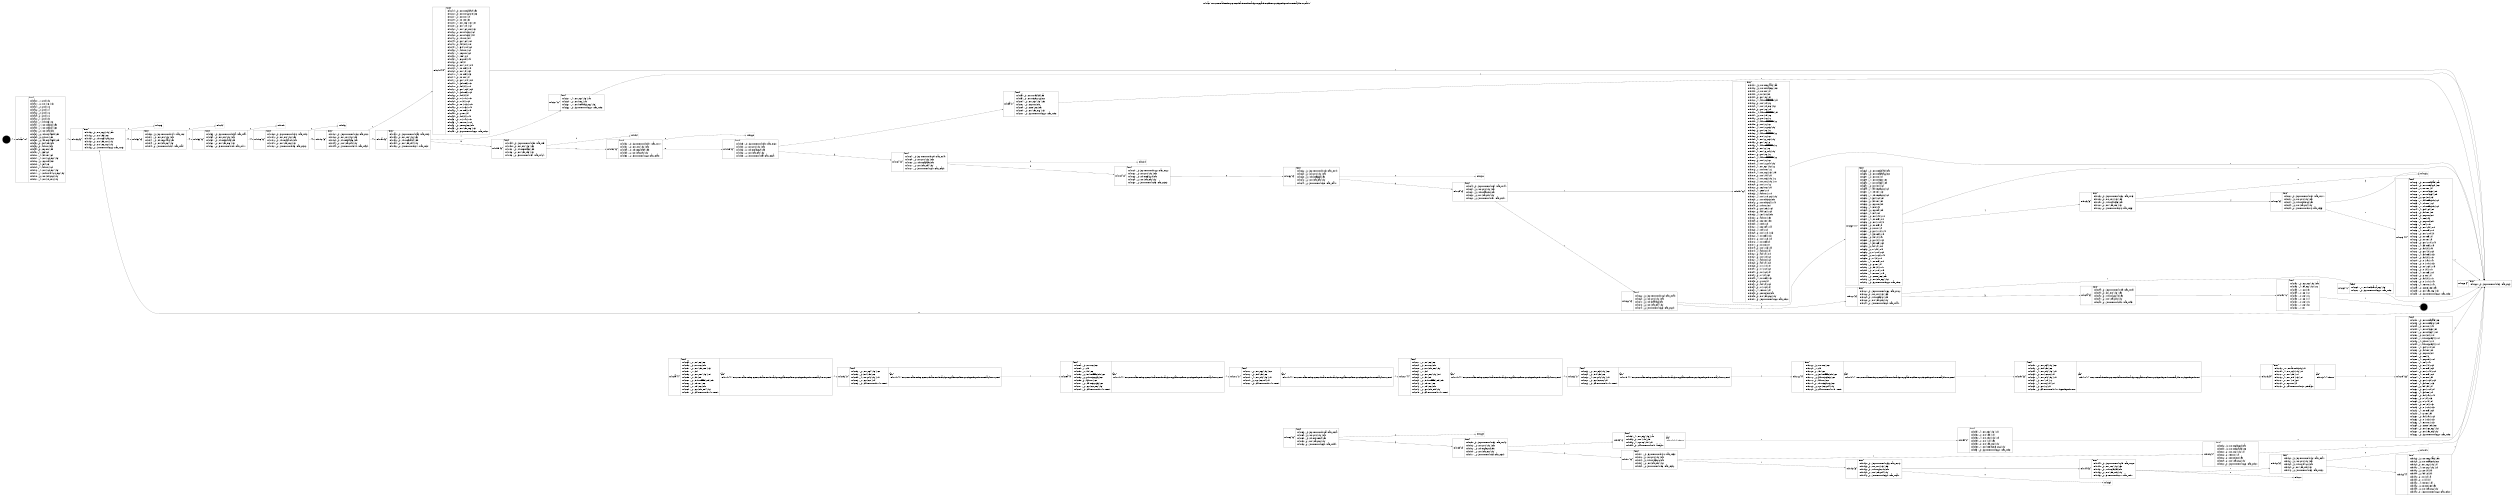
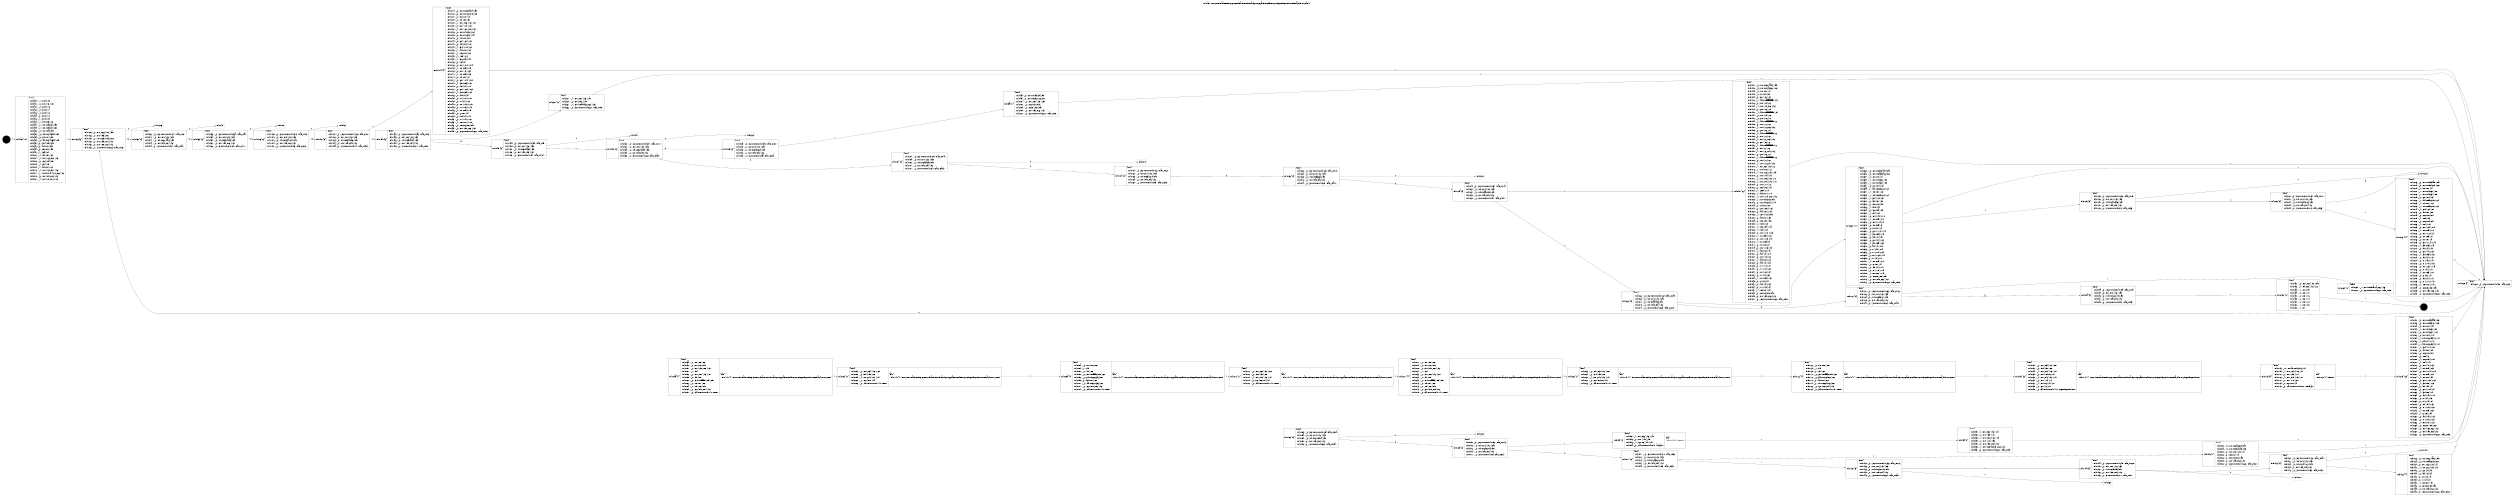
(834, 156) -> (774, 170)
